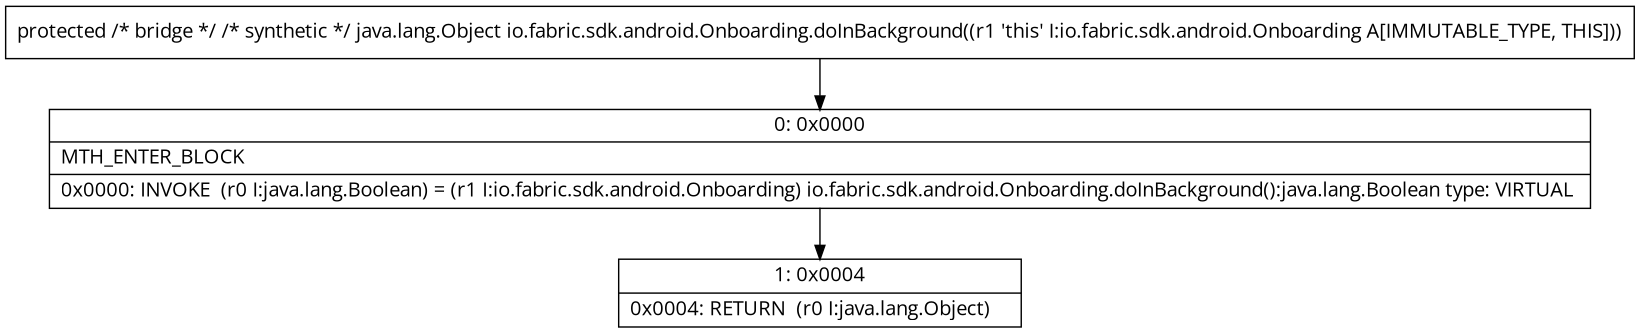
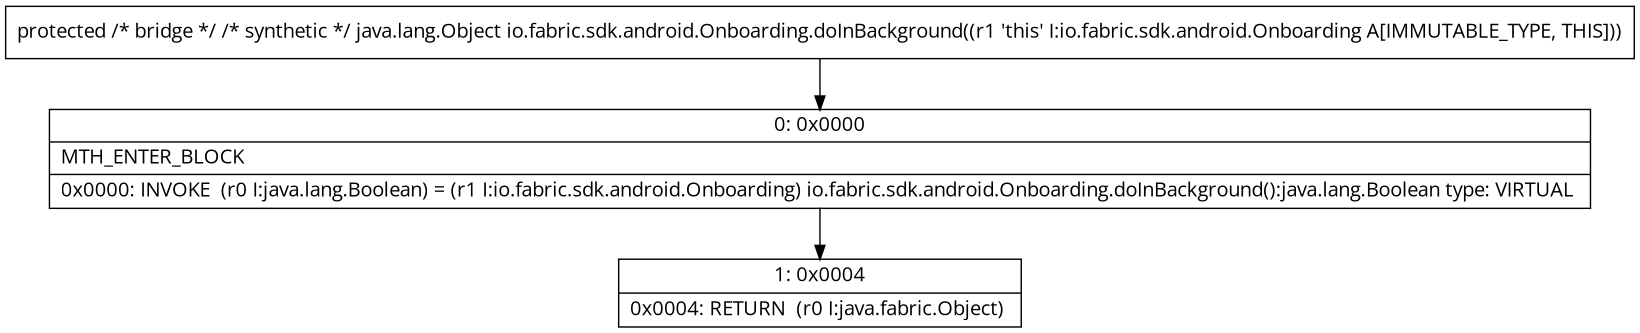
(813, 309) -> (820, 309)
